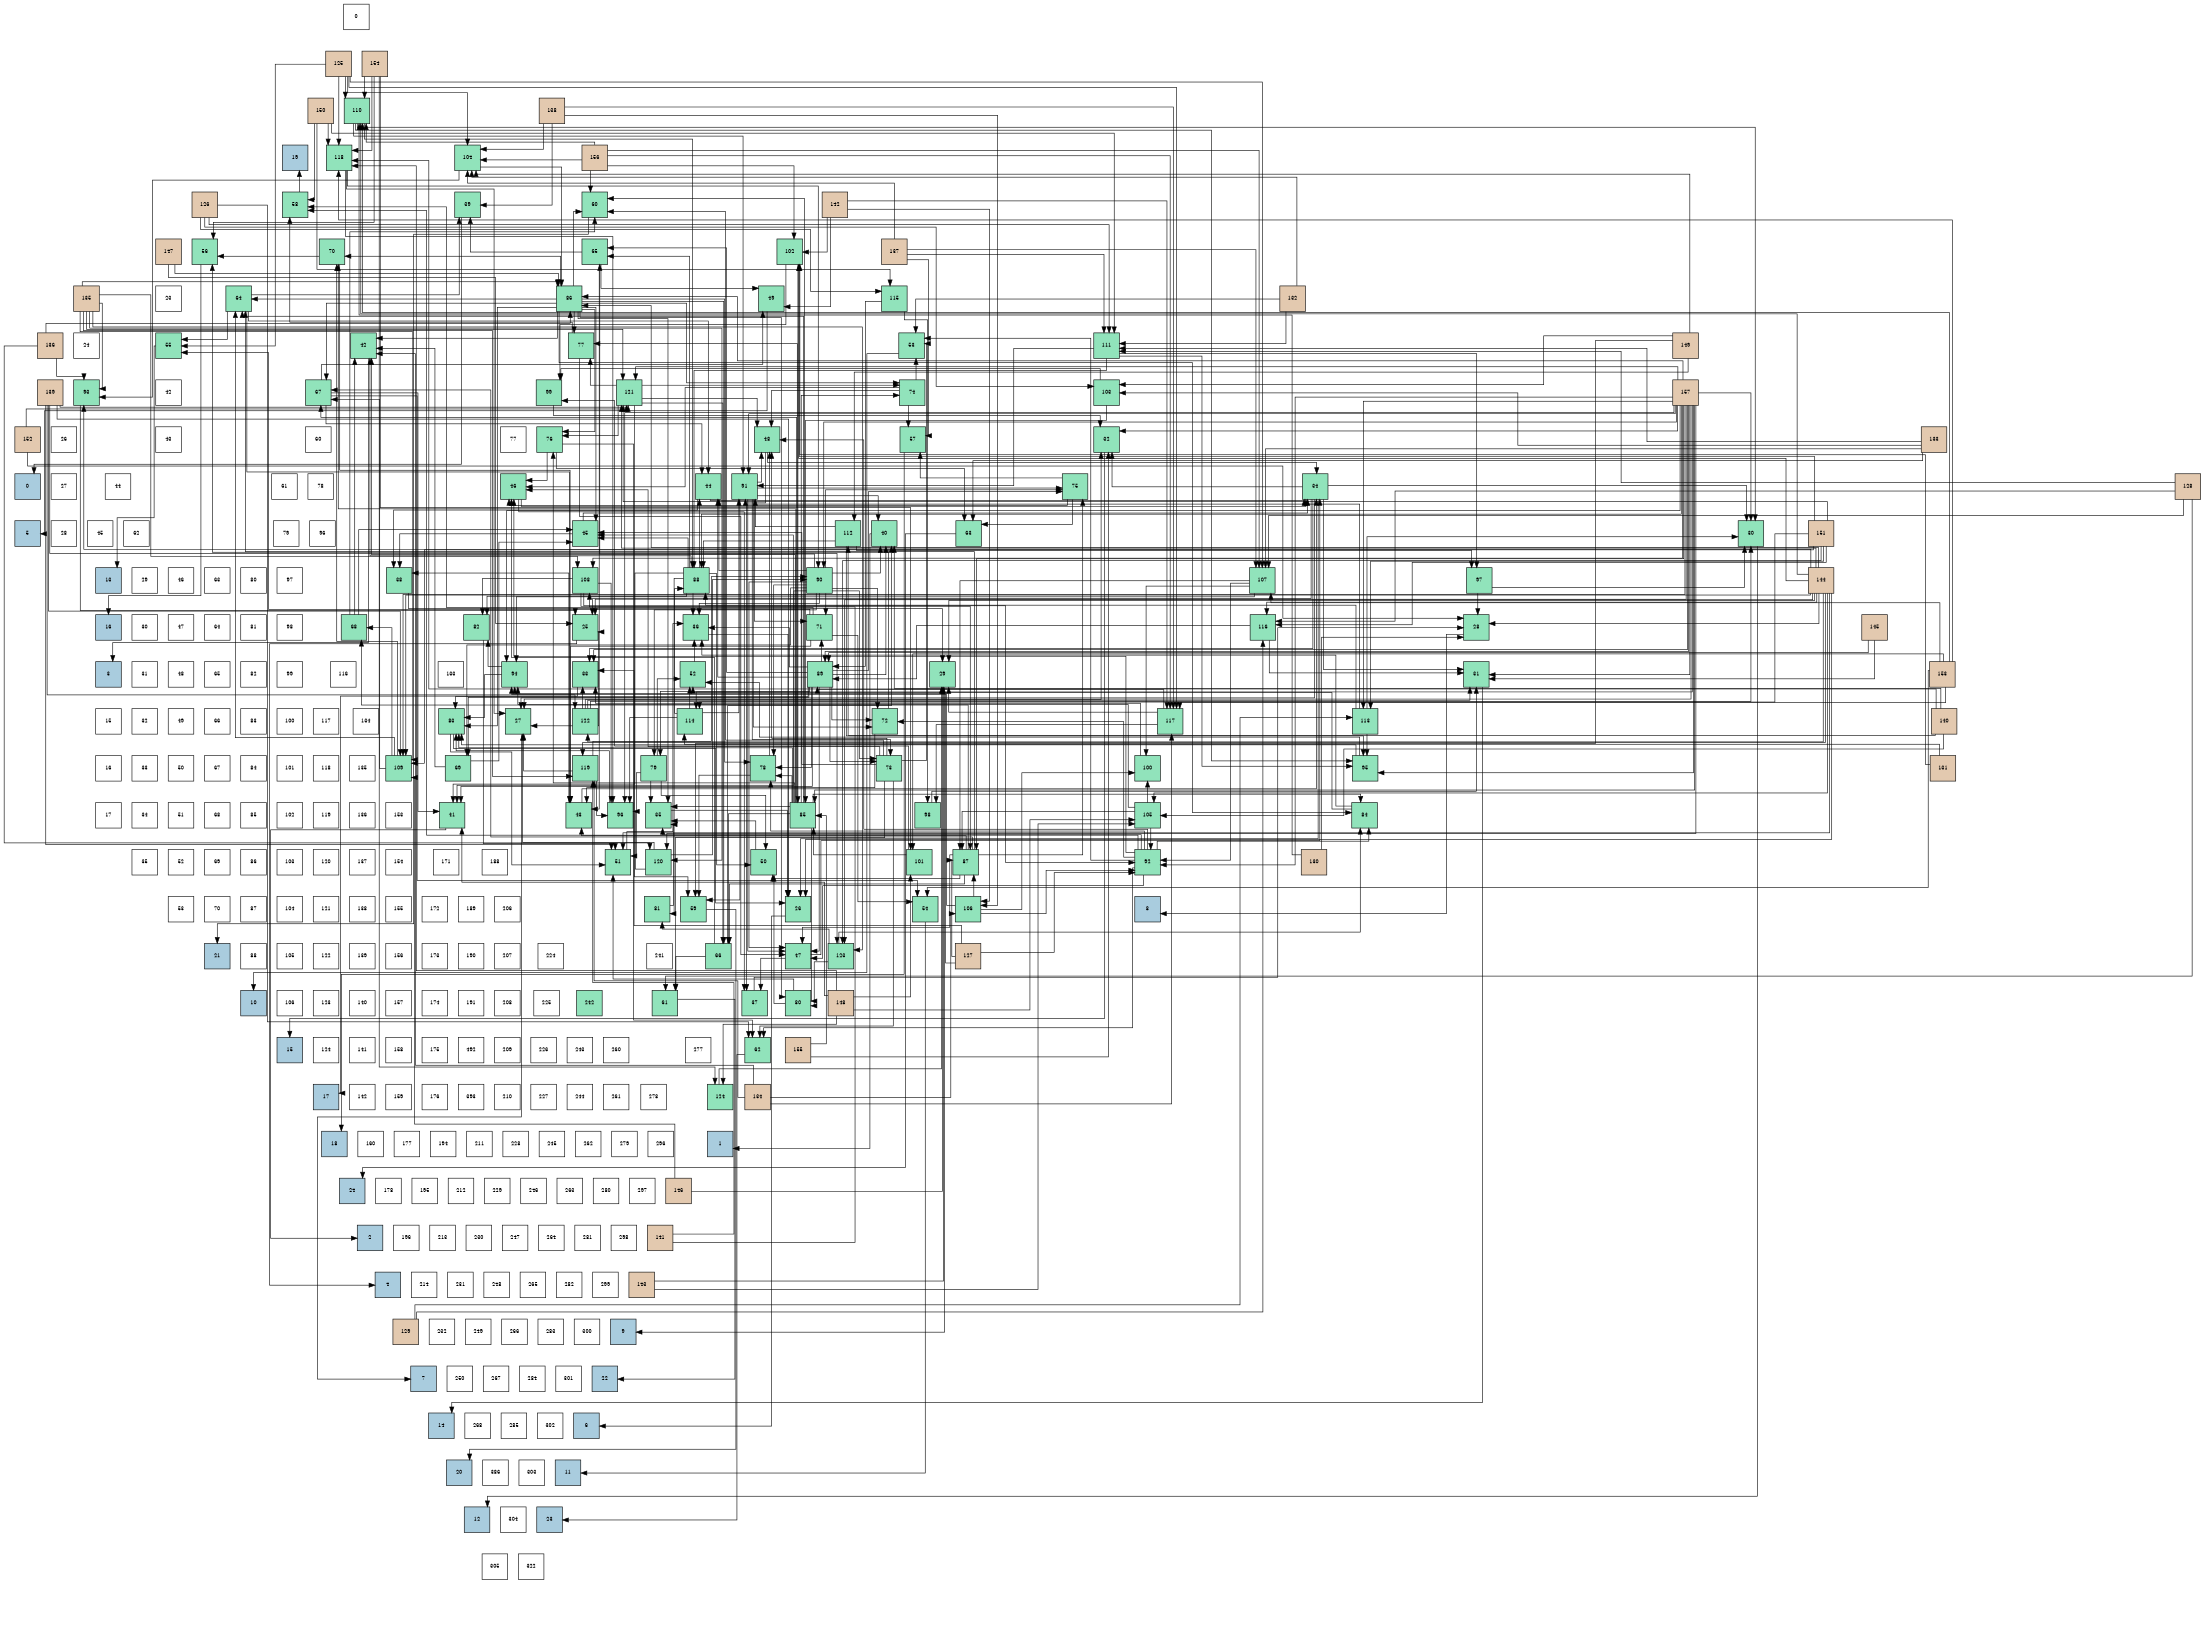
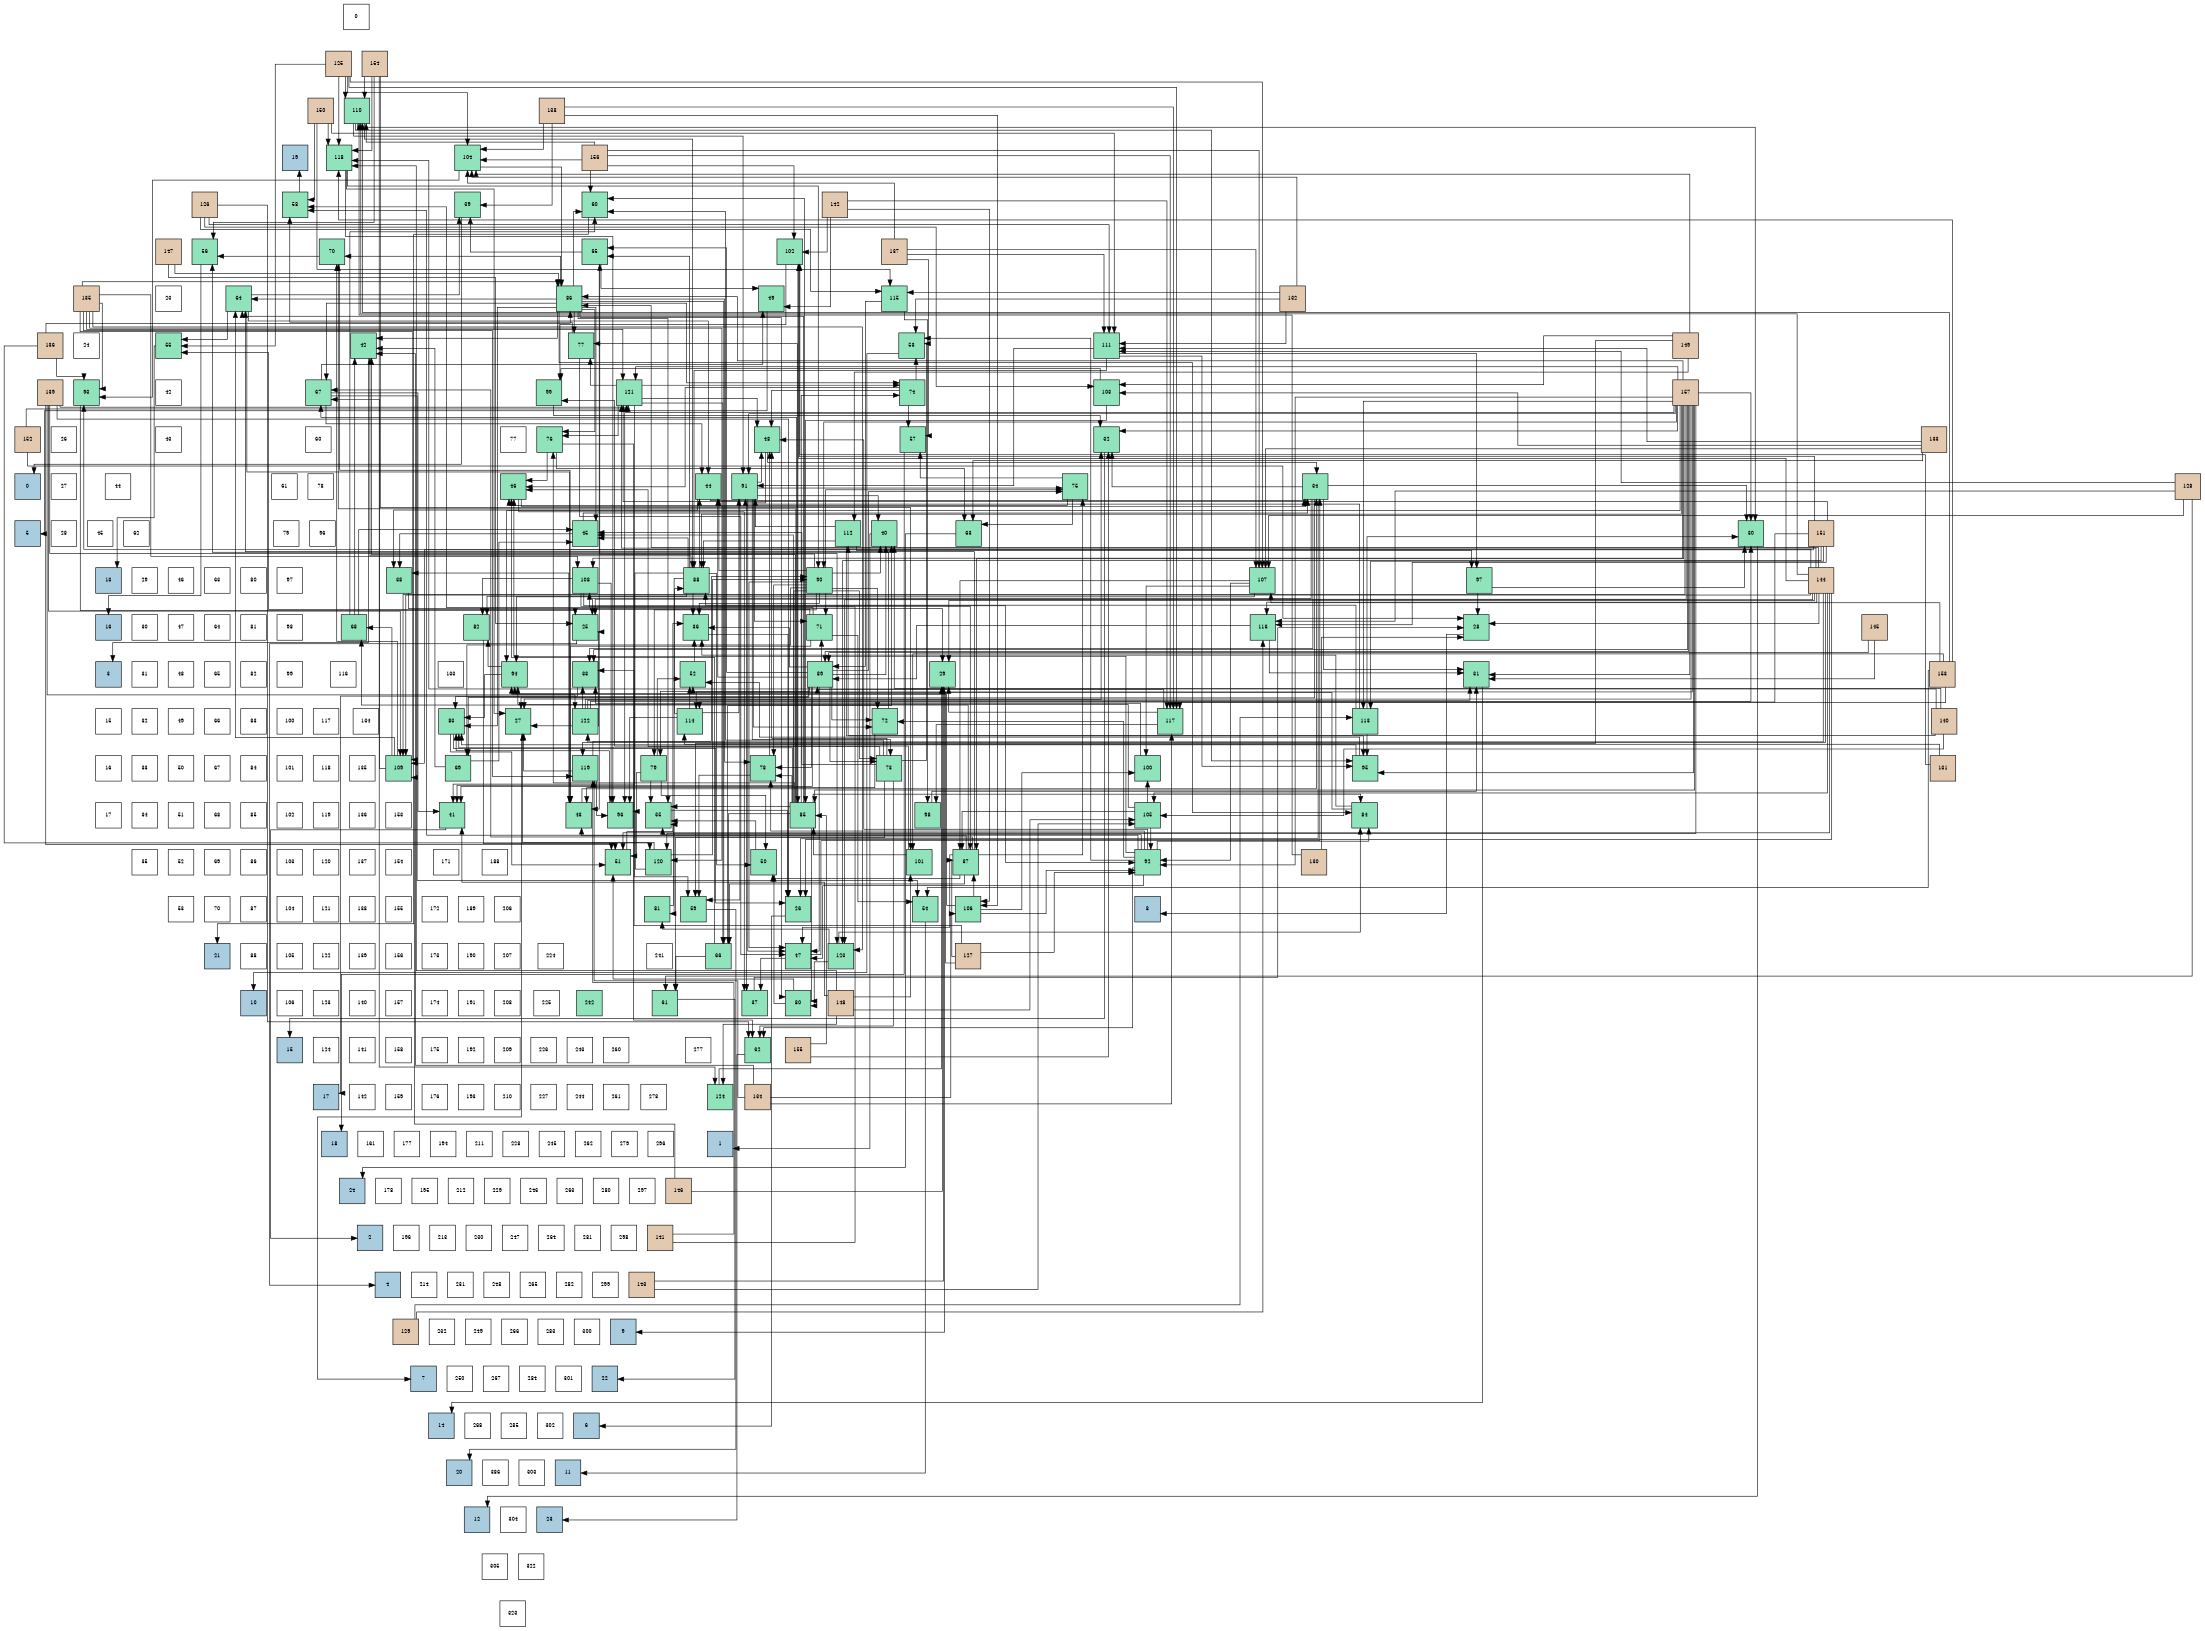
none -> (1097, 292)
(471, 1050) -> (471, 1050)
(471, 1097) -> (471, 1097)
(371, 1144) -> (371, 1144)
none -> (513, 1614)
